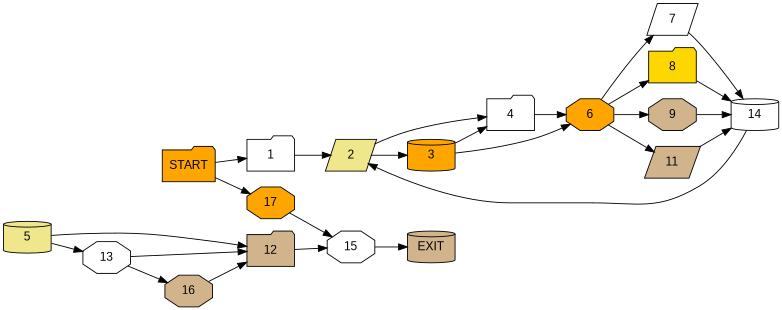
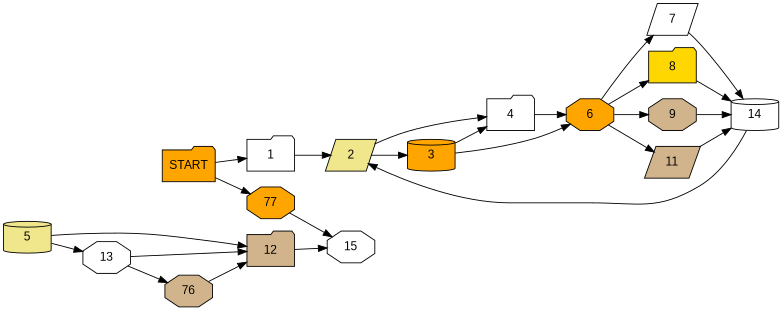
(271, 203) -> (271, 203)
(431, 247) -> none
(189, 291) -> (189, 291)
